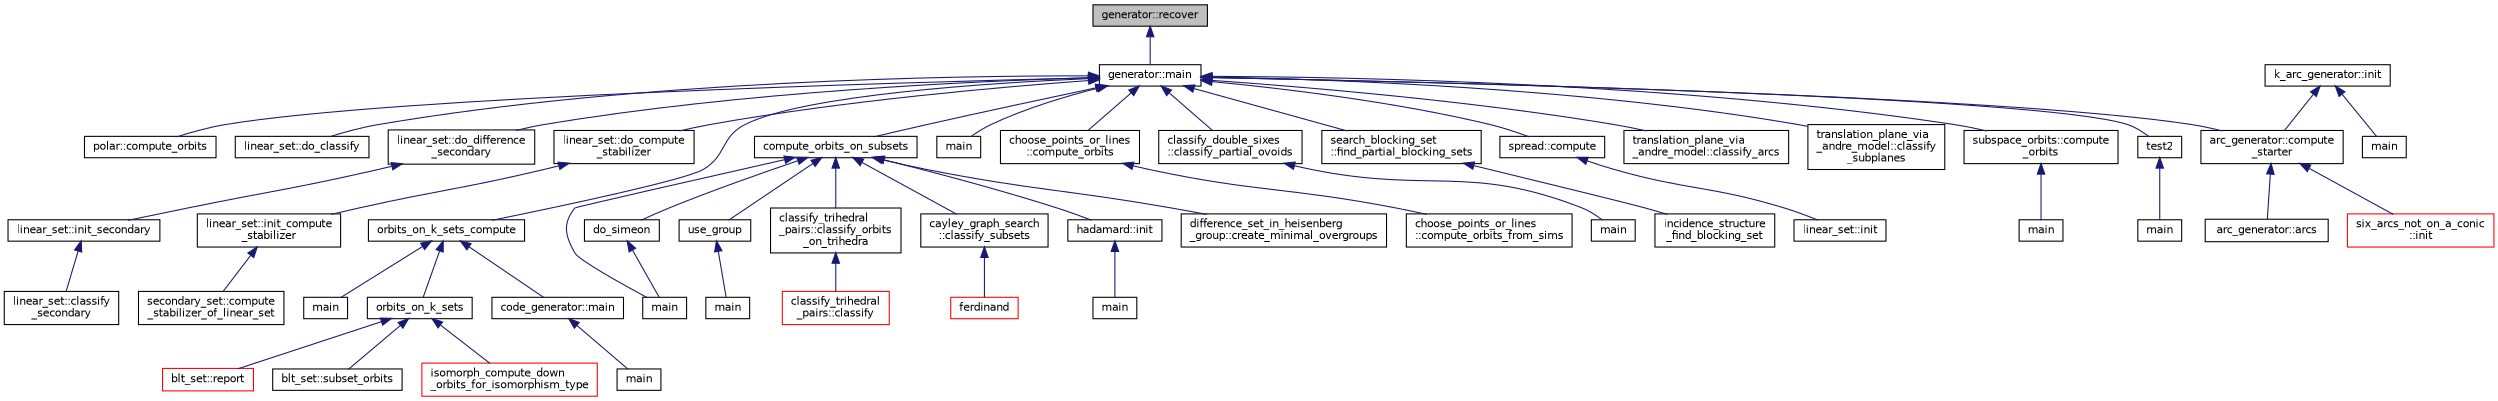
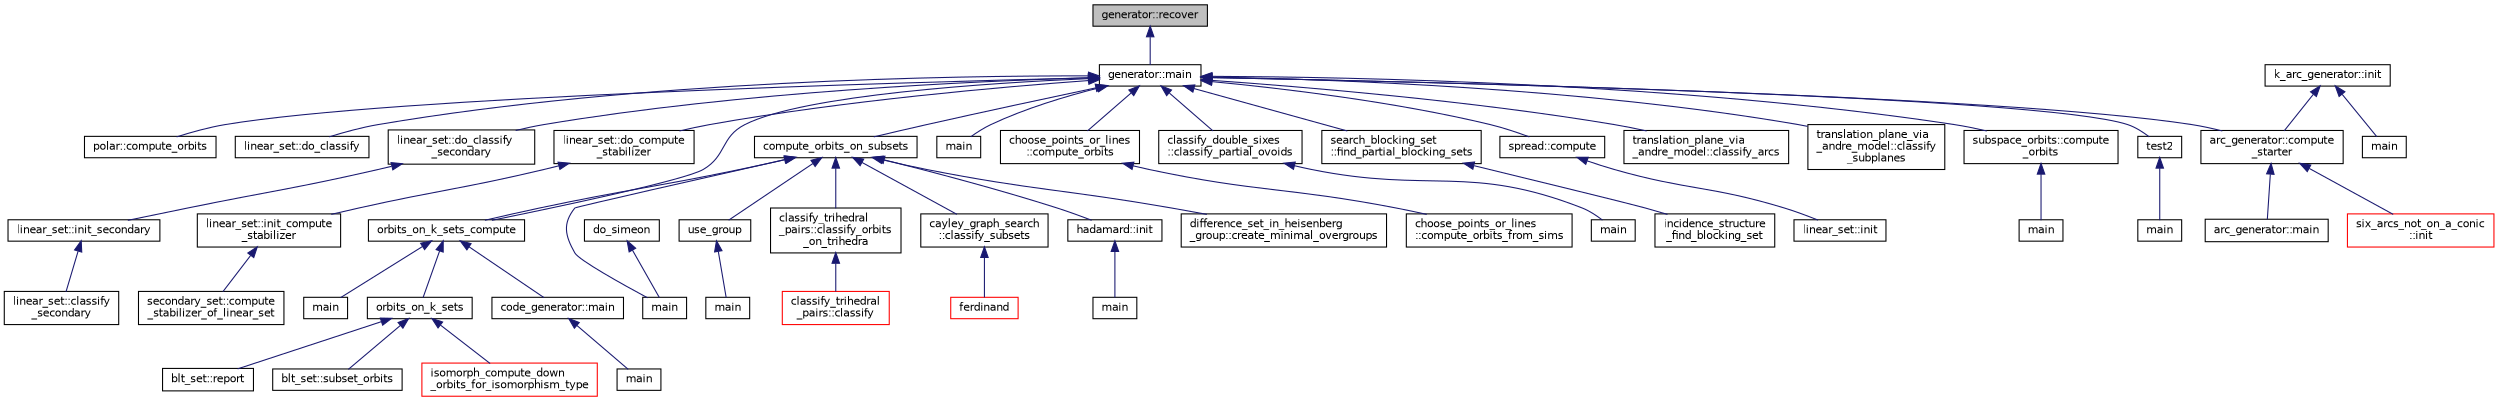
(461, 147) -> (461, 147)
(719, 189) -> (635, 189)
(2267, 230) -> (2267, 230)
(208, 380) -> (208, 380)
